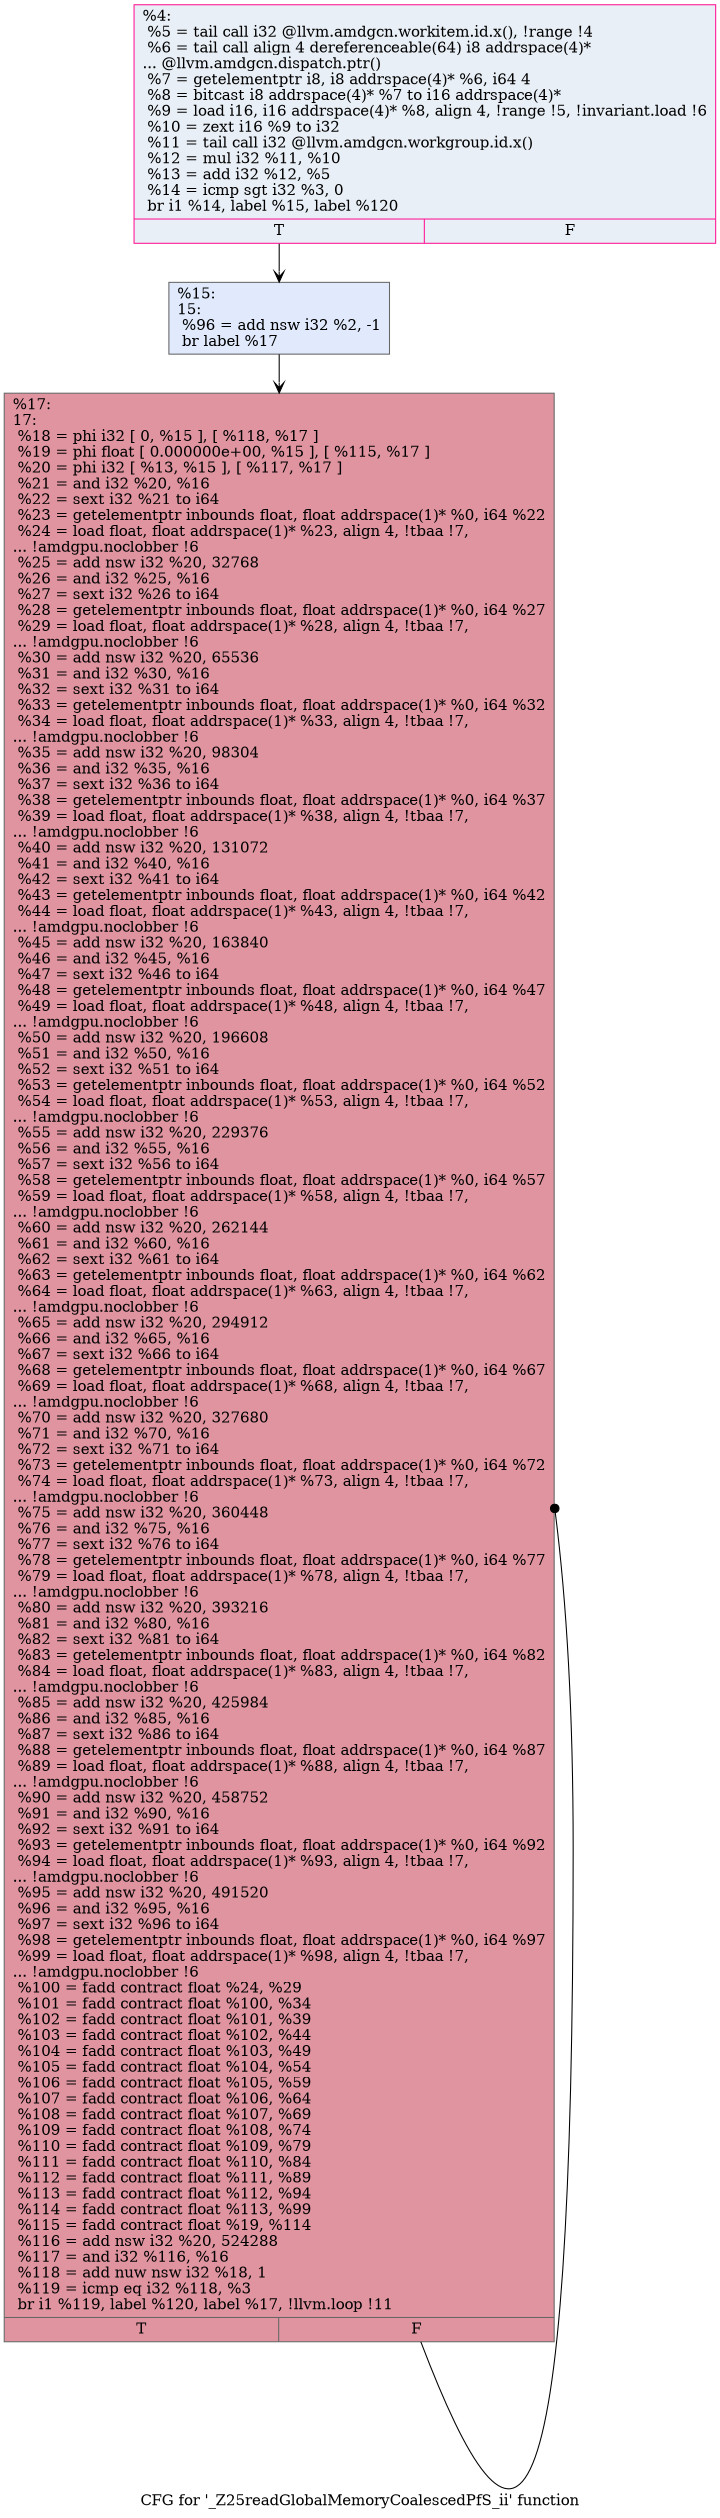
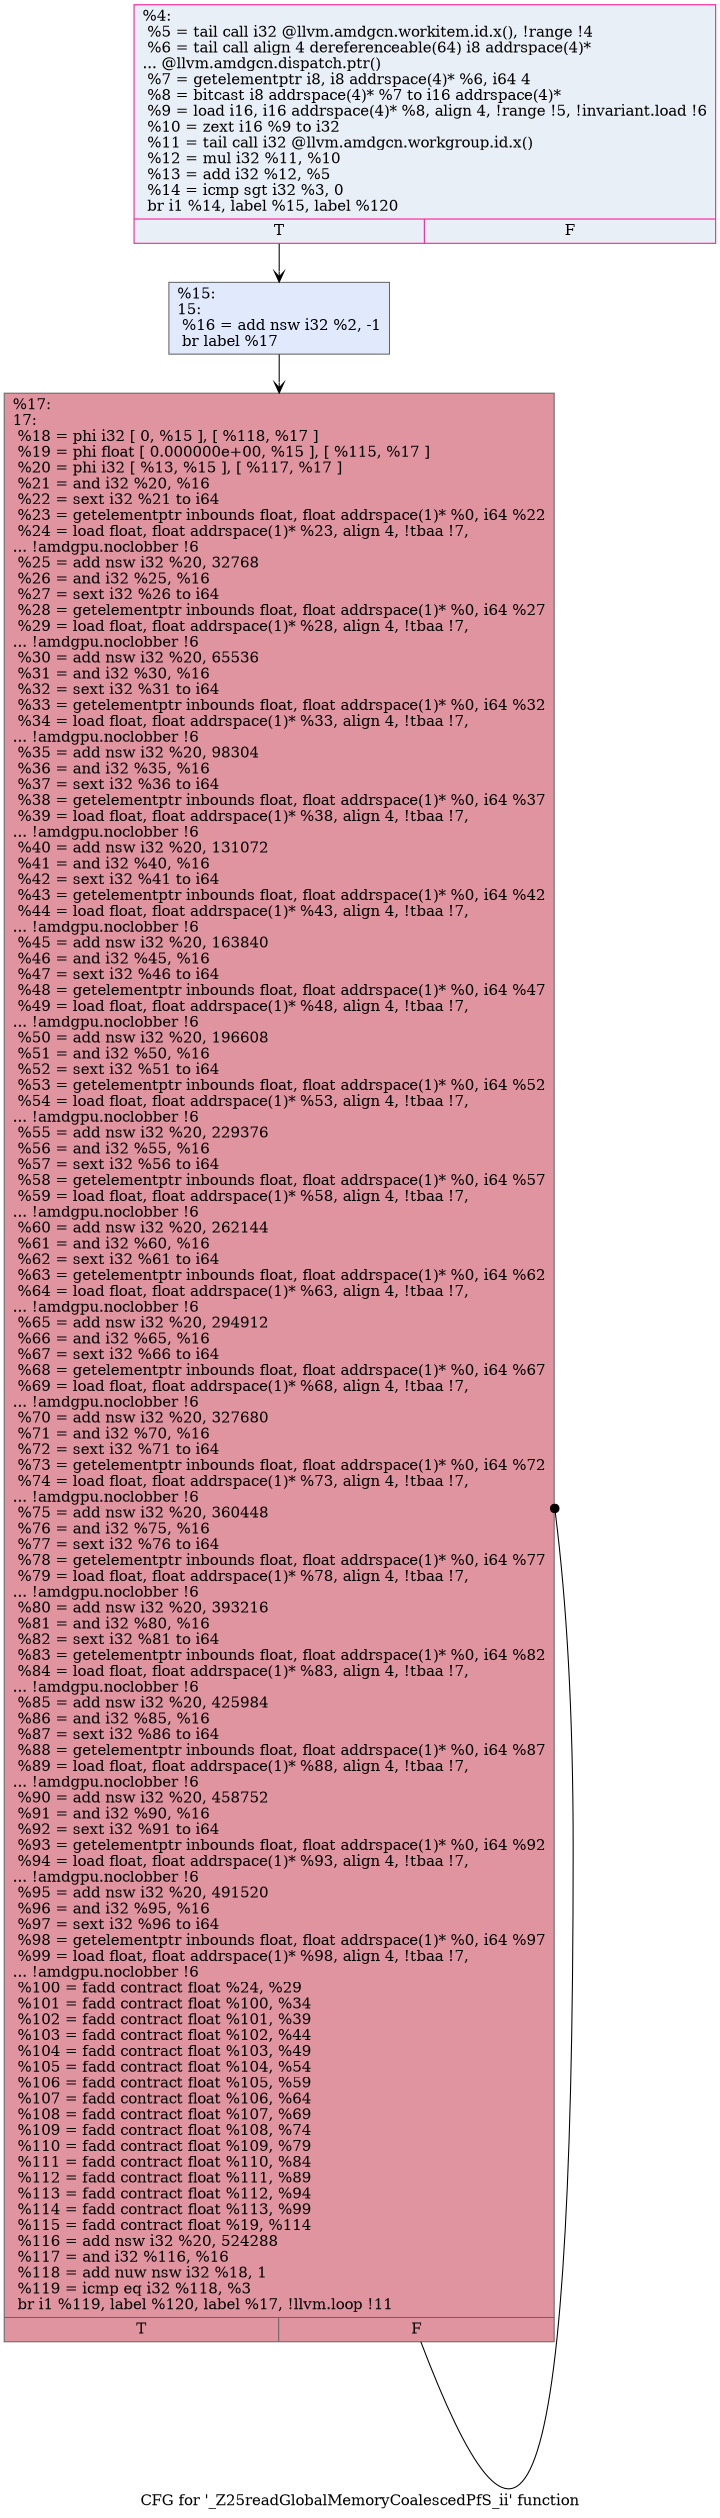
(279, 326) -> (279, 326)
